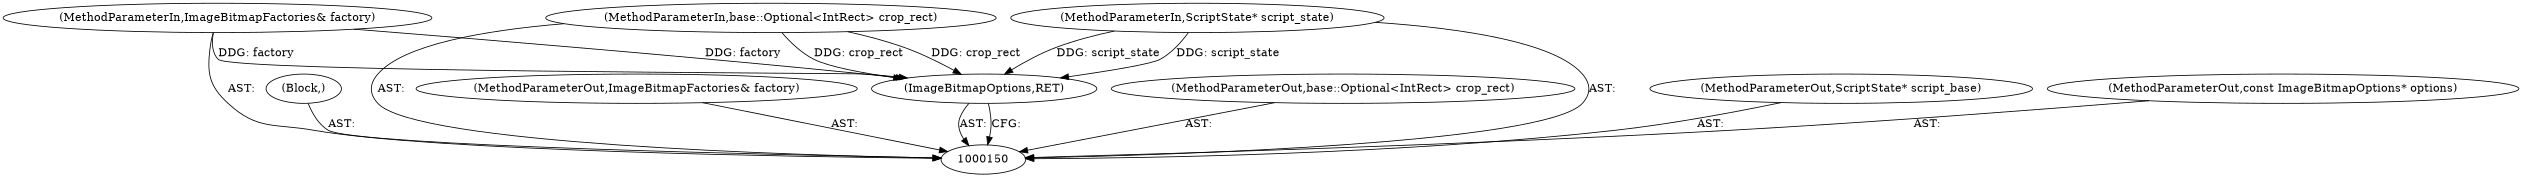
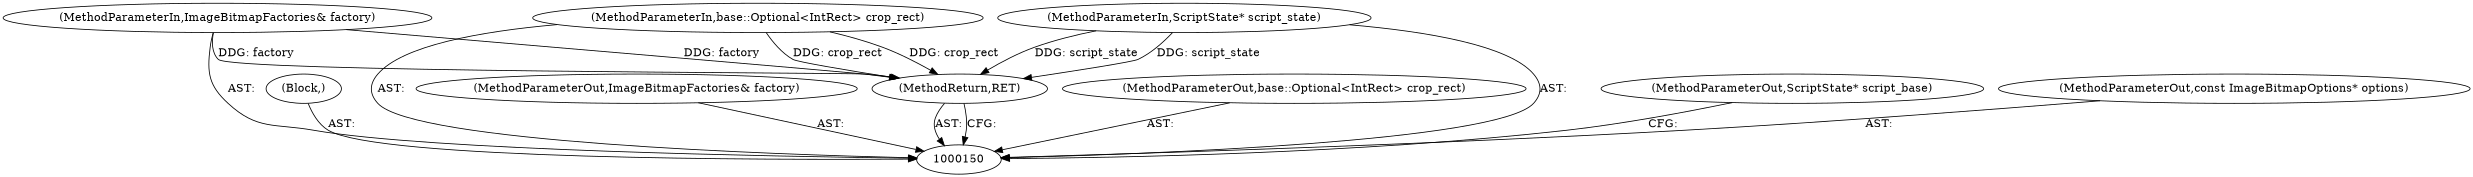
(984, 89) -> (960, 89)
(1713, 124) -> (1665, 124)
